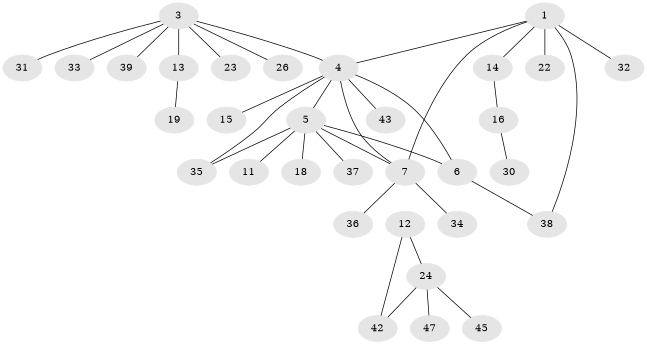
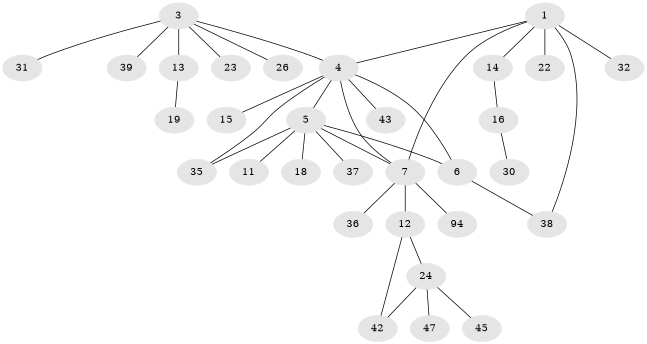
(75, 68) -> none
none -> (405, 198)
(457, 224) -> (457, 224)
